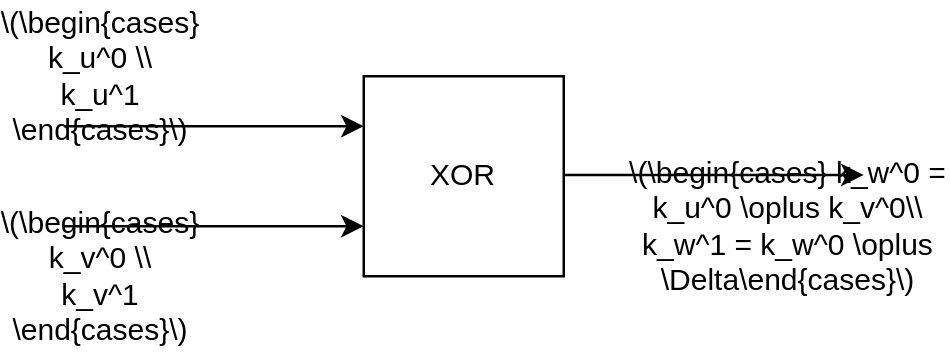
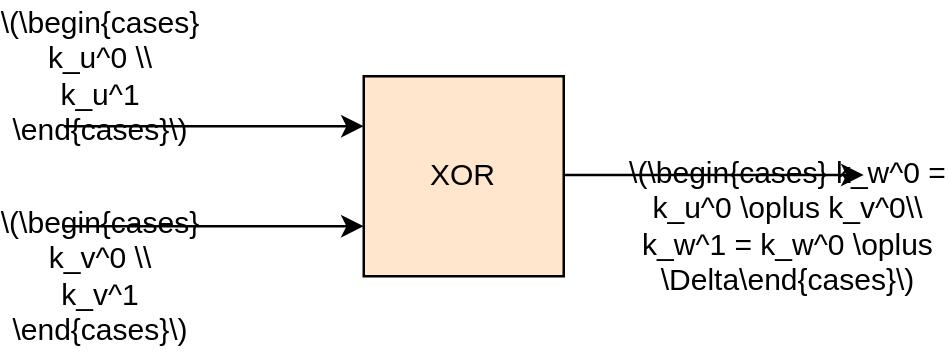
(464, 176) -> (464, 176)
